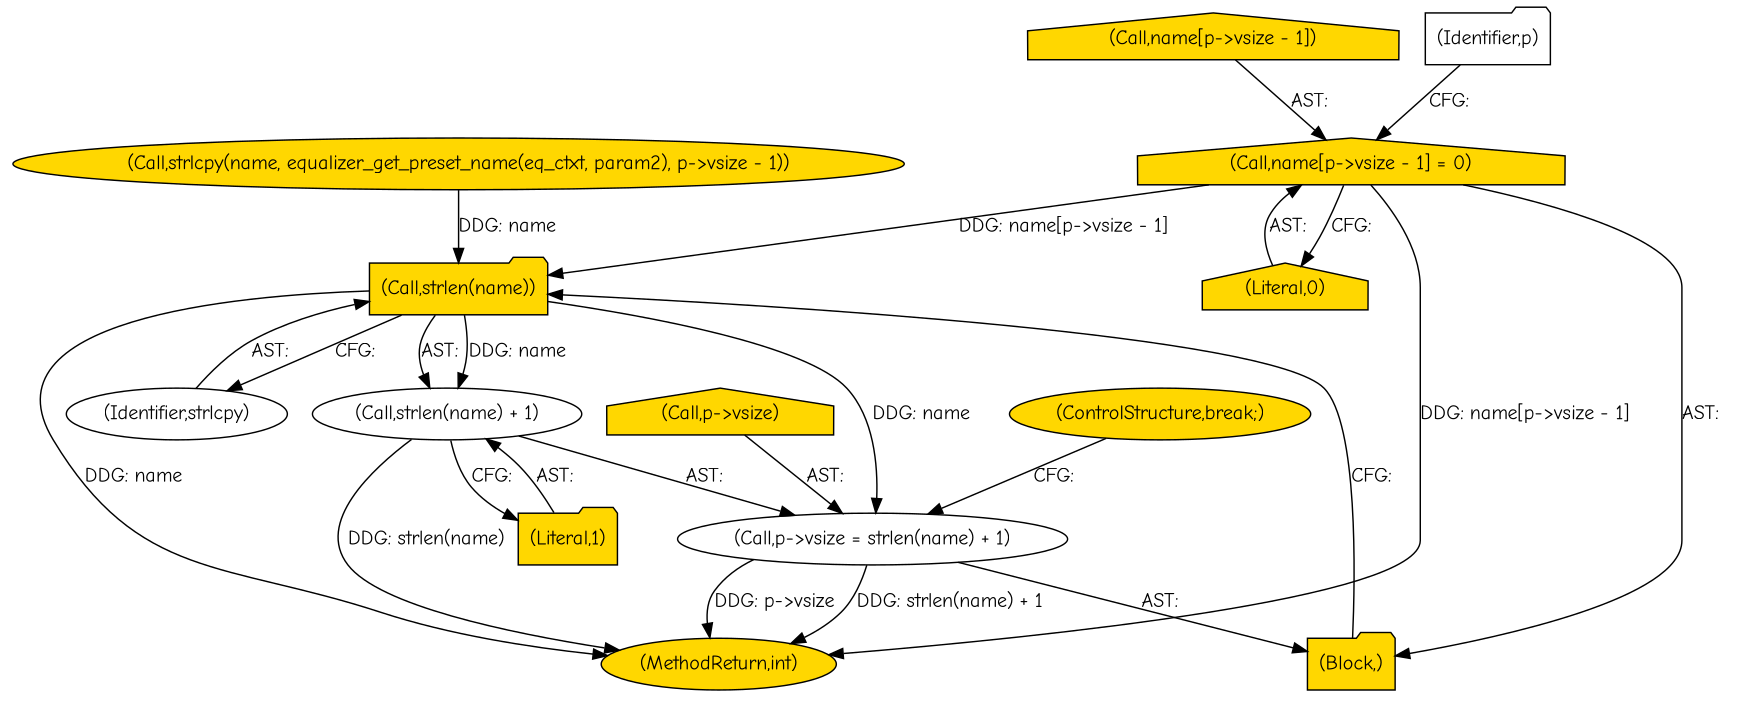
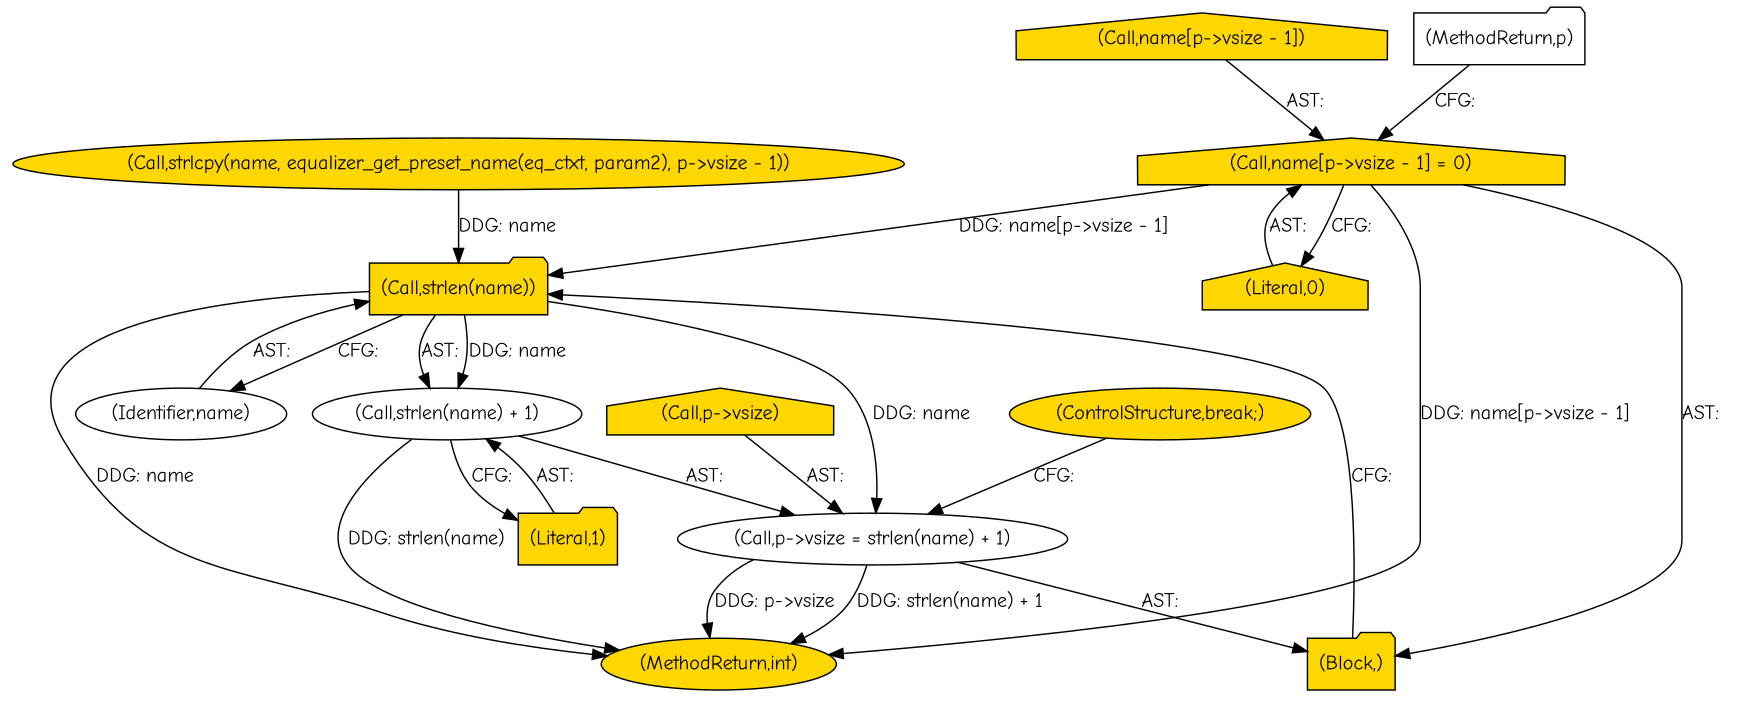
(1488, 39) -> (1499, 39)
(177, 414) -> (181, 414)
